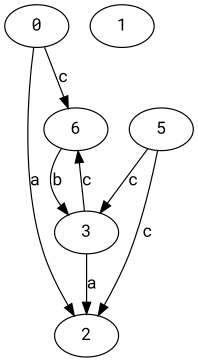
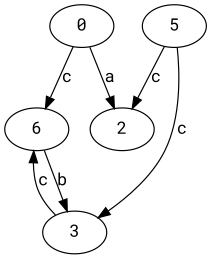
(122, 26) -> none
(87, 278) -> none
